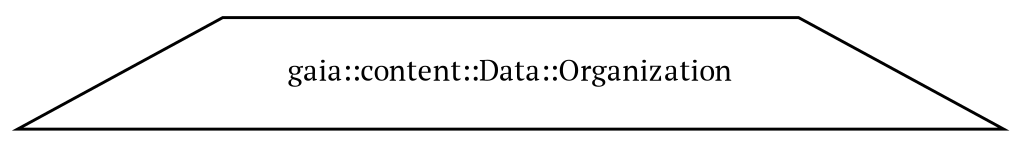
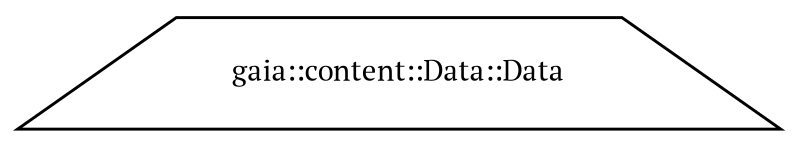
(511, 73) -> (399, 73)
